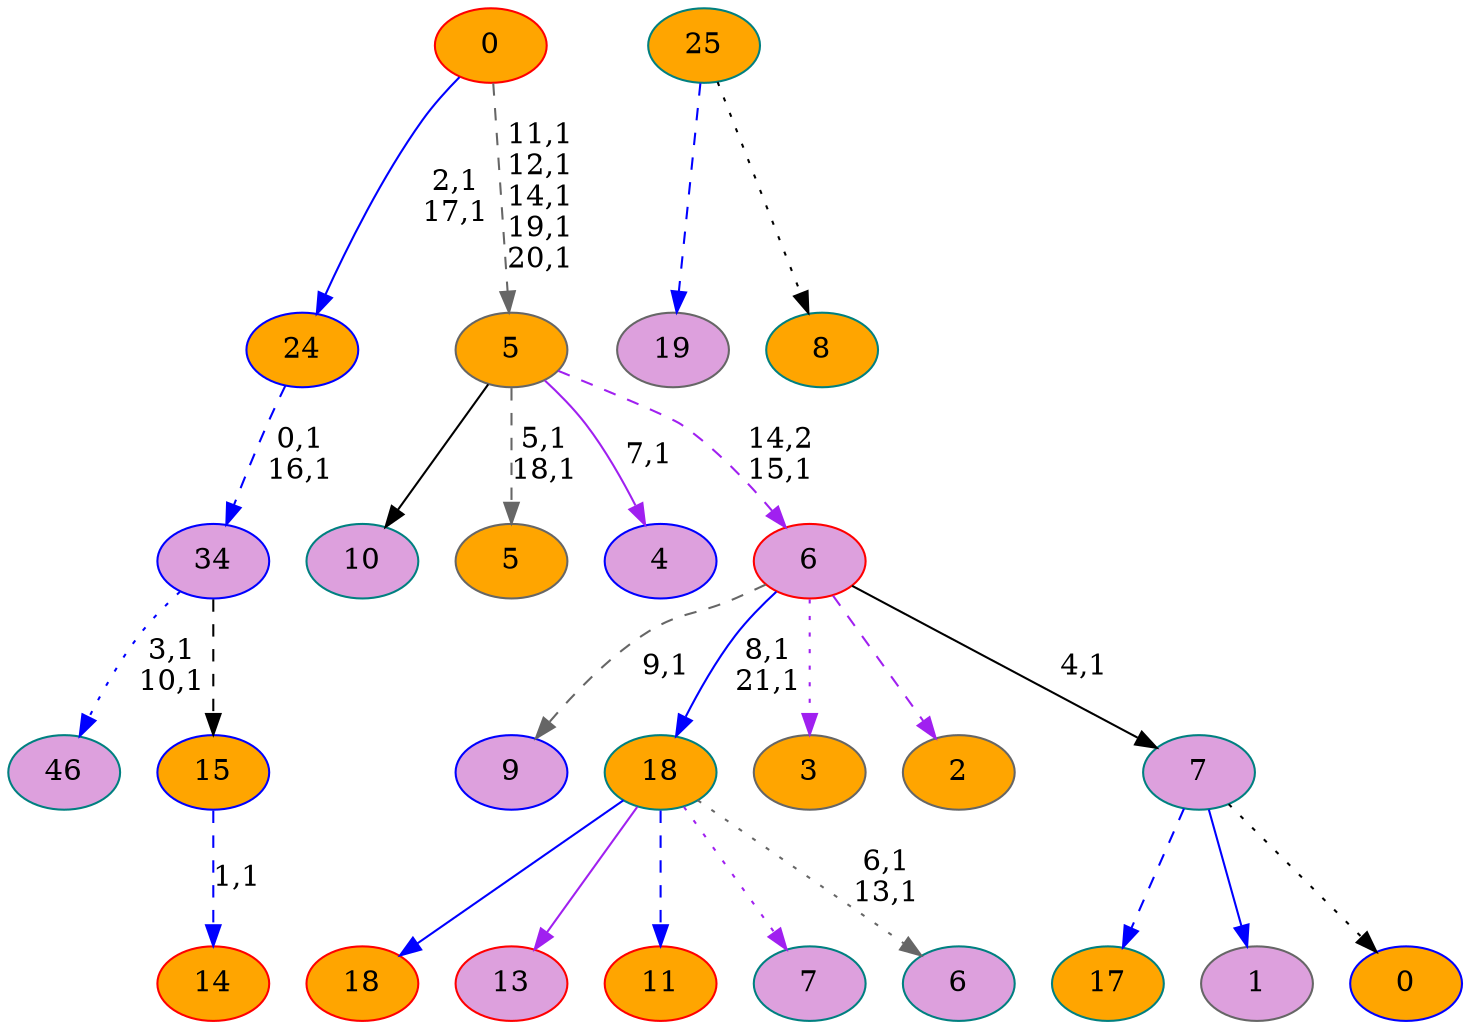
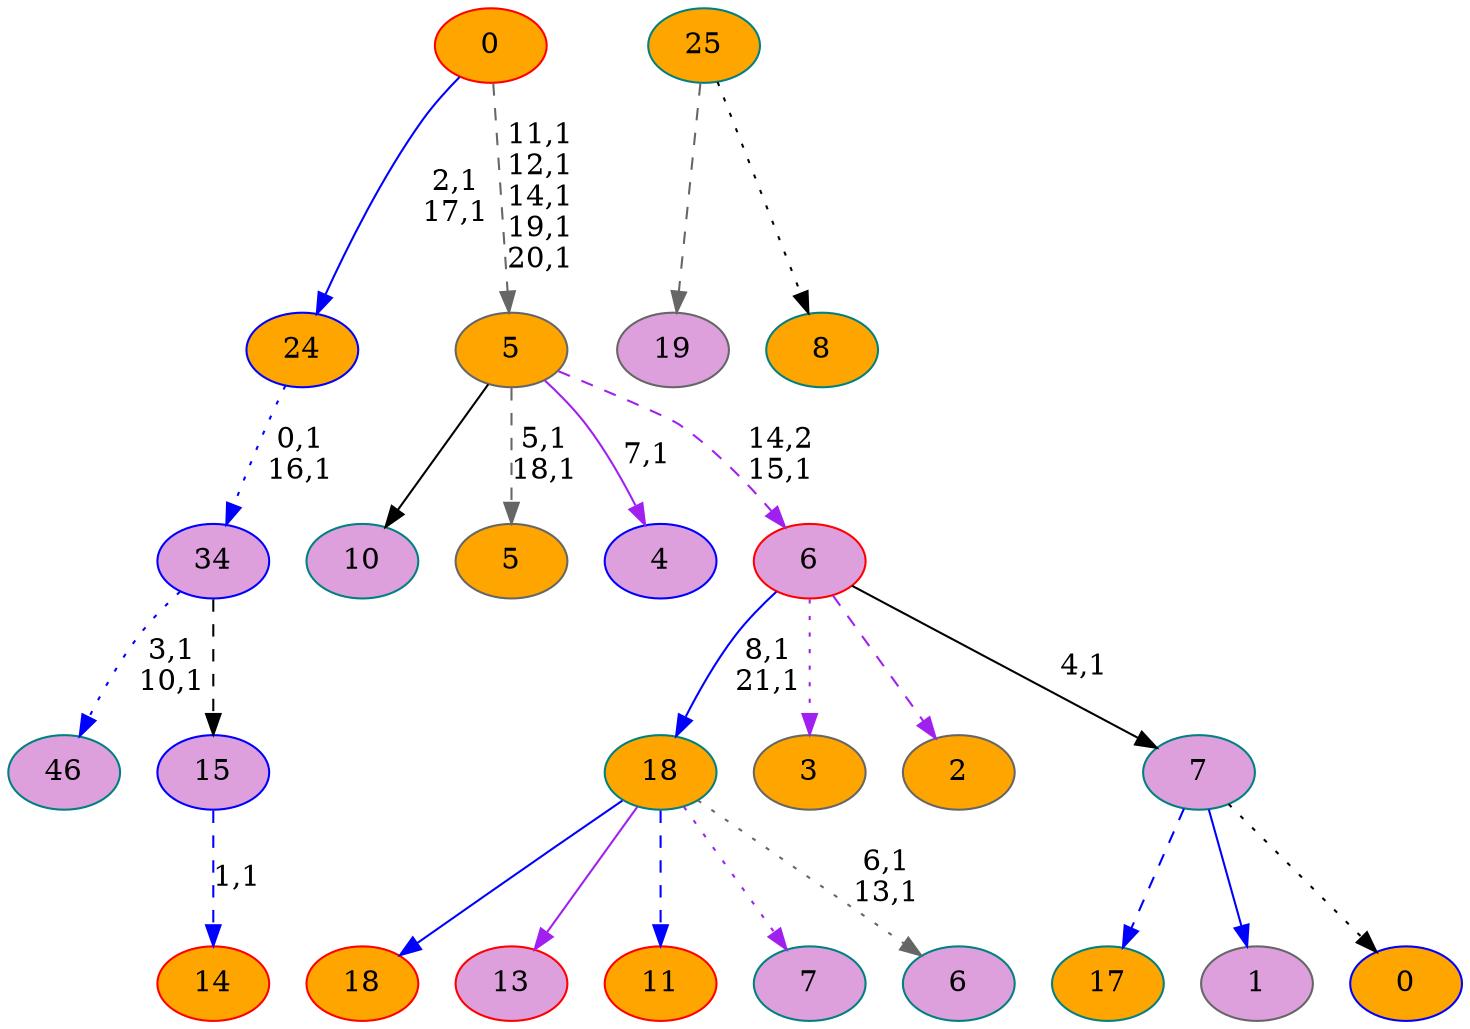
(690, 187) -> (690, 187)
(258, 445) -> (258, 445)
(213, 772) -> (213, 772)
(511, 772) -> none
